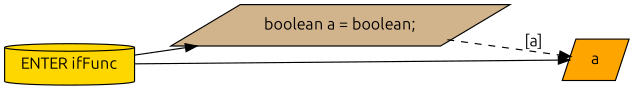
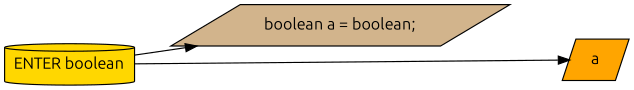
(503, 47) -> none
(70, 64) -> (70, 64)
